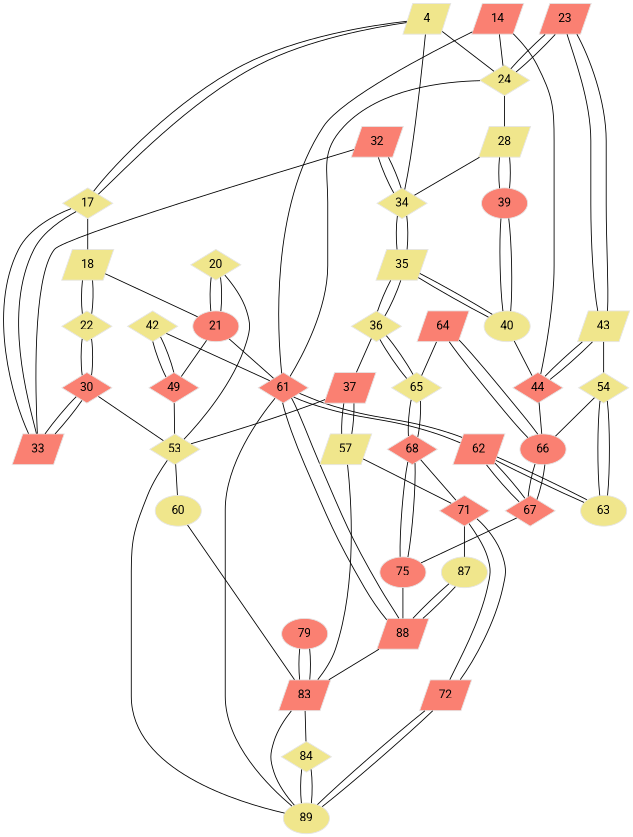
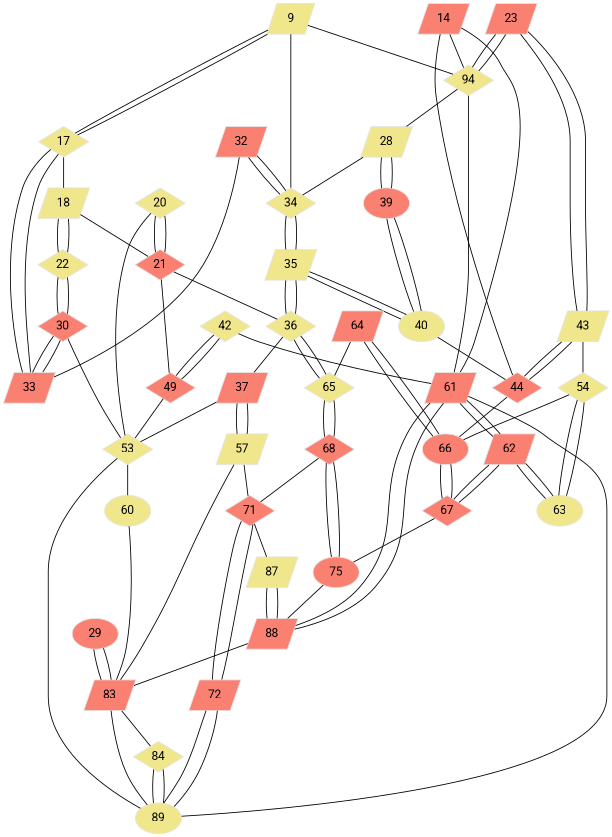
(427, 19) -> (291, 19)
(505, 80) -> (469, 80)
(216, 326) -> (160, 265)
(251, 359) -> (226, 296)
(283, 388) -> (451, 388)
(464, 572) -> (272, 572)
(305, 634) -> (95, 634)
